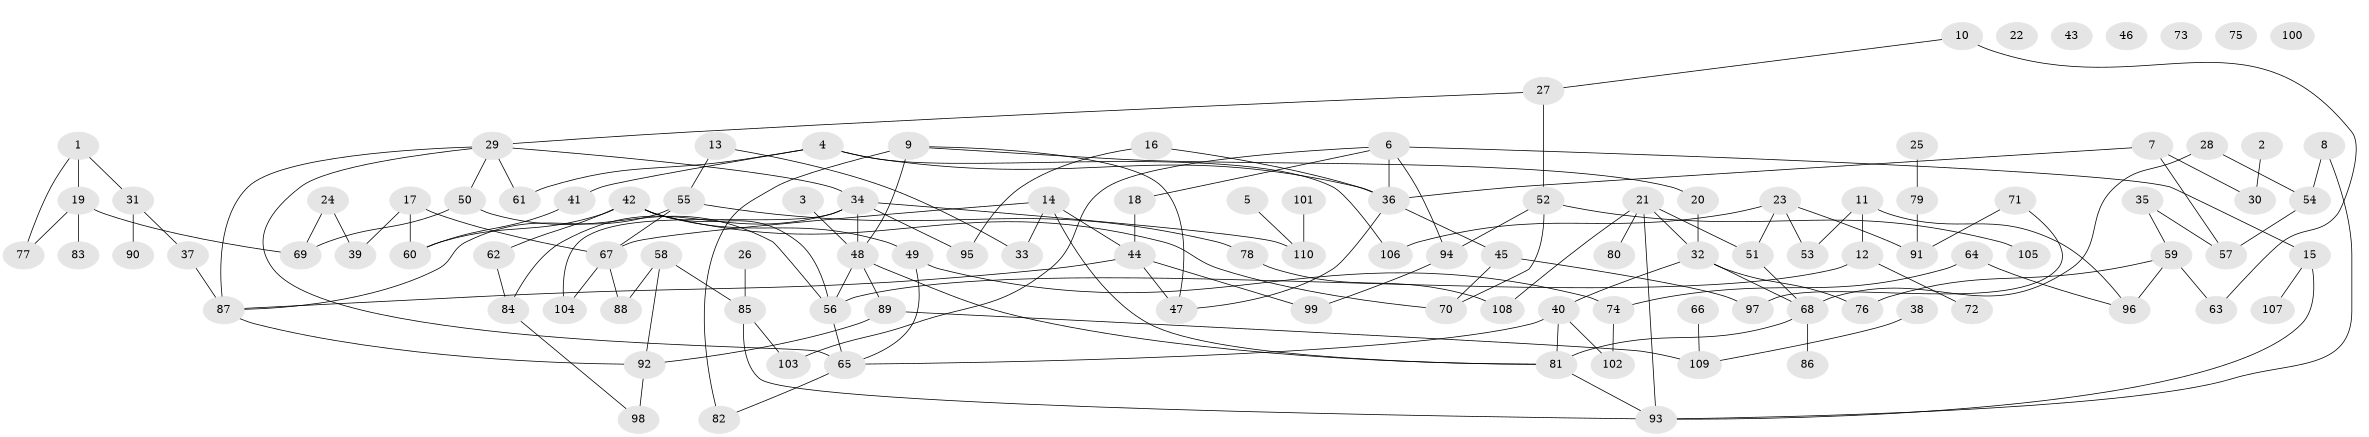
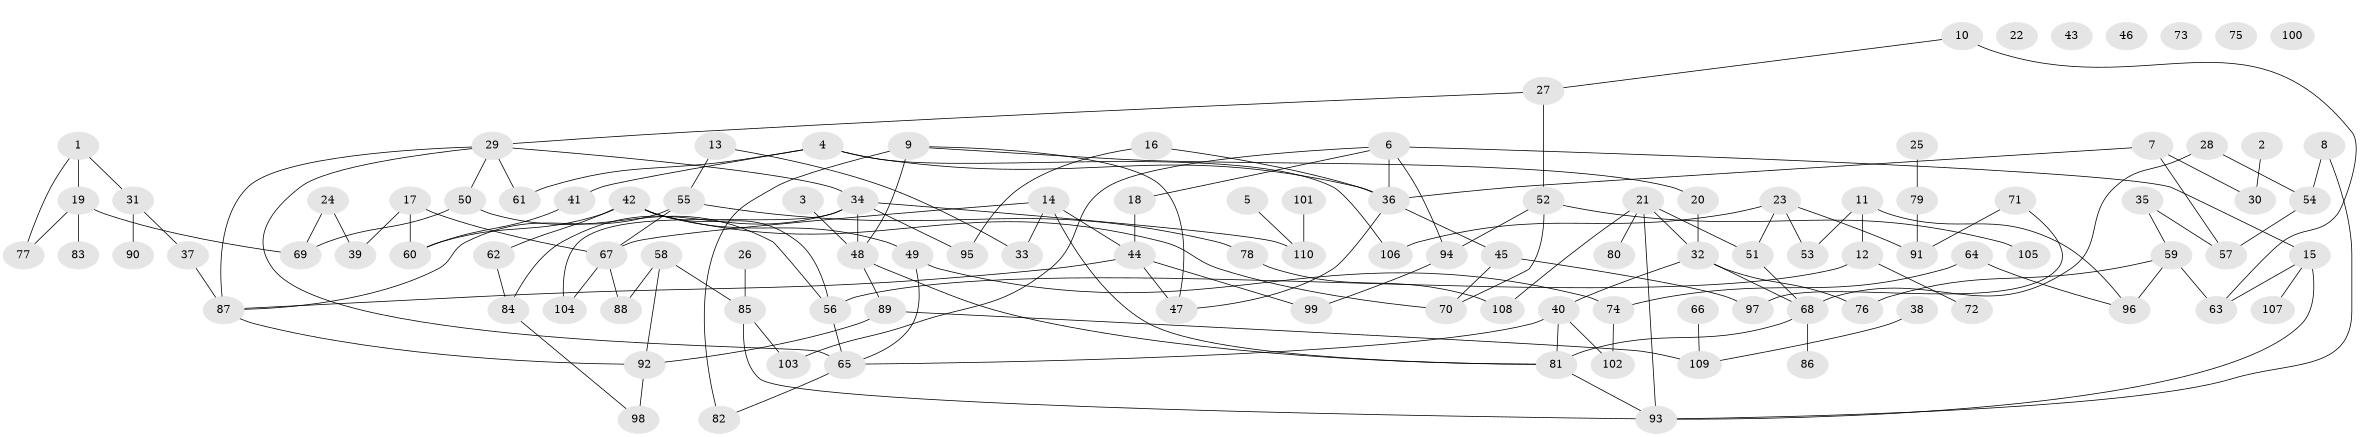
(846, 279) -> none
none -> (2263, 283)
